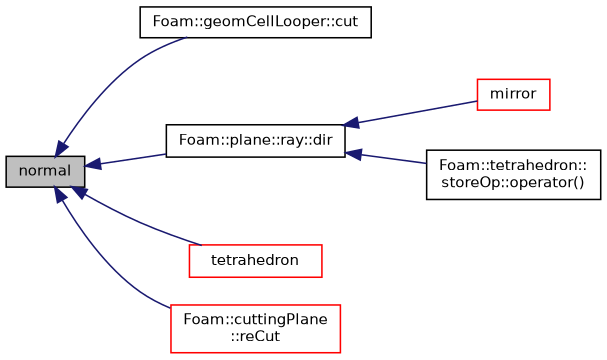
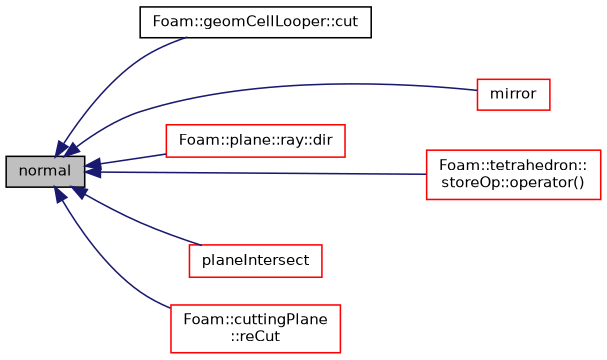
(418, 112) -> (271, 87)
(256, 141) -> (256, 141)
(394, 159) -> (263, 173)
(514, 175) -> (514, 175)
(256, 261) -> (256, 261)
